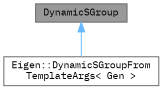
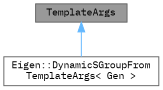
(81, 13) -> (81, 13)
